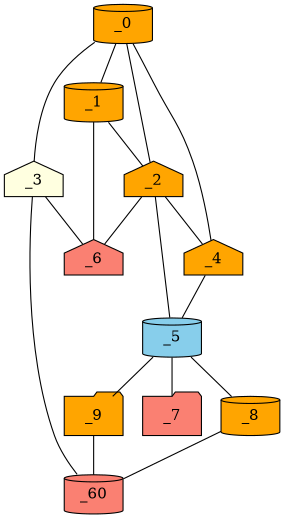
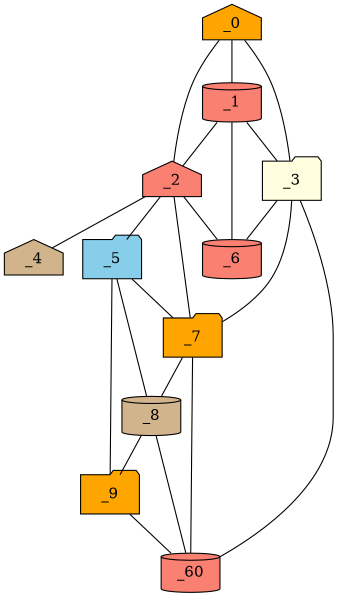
(123, 24) -> (232, 24)
(94, 102) -> (232, 102)
(183, 138) -> none
none -> (262, 142)
(34, 181) -> (292, 181)
(154, 181) -> (172, 181)
none -> (182, 257)
(94, 259) -> (232, 259)
(213, 259) -> (34, 259)
none -> (275, 272)
(194, 297) -> none
(172, 338) -> (112, 259)
none -> (172, 377)
(172, 416) -> (193, 338)
(250, 416) -> (151, 416)
none -> (131, 455)
none -> (192, 455)
